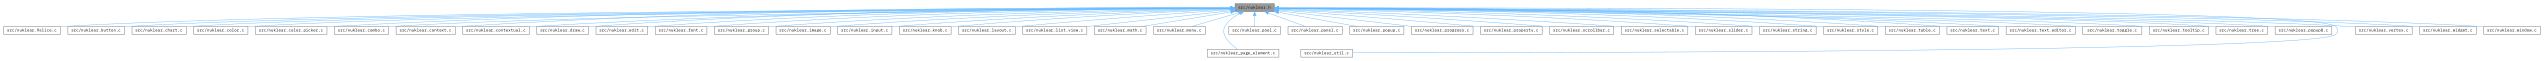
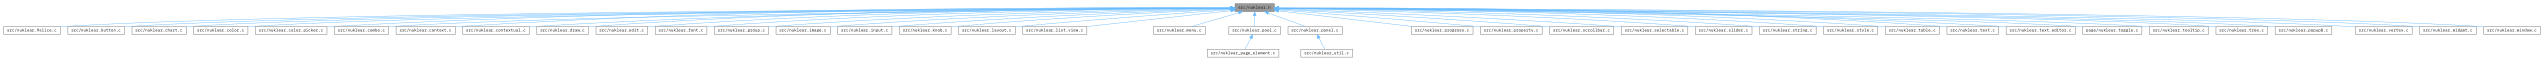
(1120, 30) -> none
(1224, 30) -> (1248, 44)
(1377, 30) -> none
(2112, 30) -> (2112, 30)
(2326, 36) -> (1322, 44)
